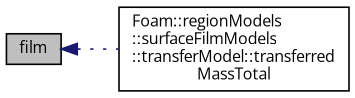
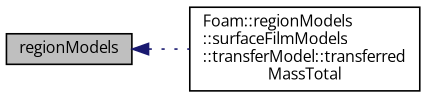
(34, 49) -> (69, 49)
